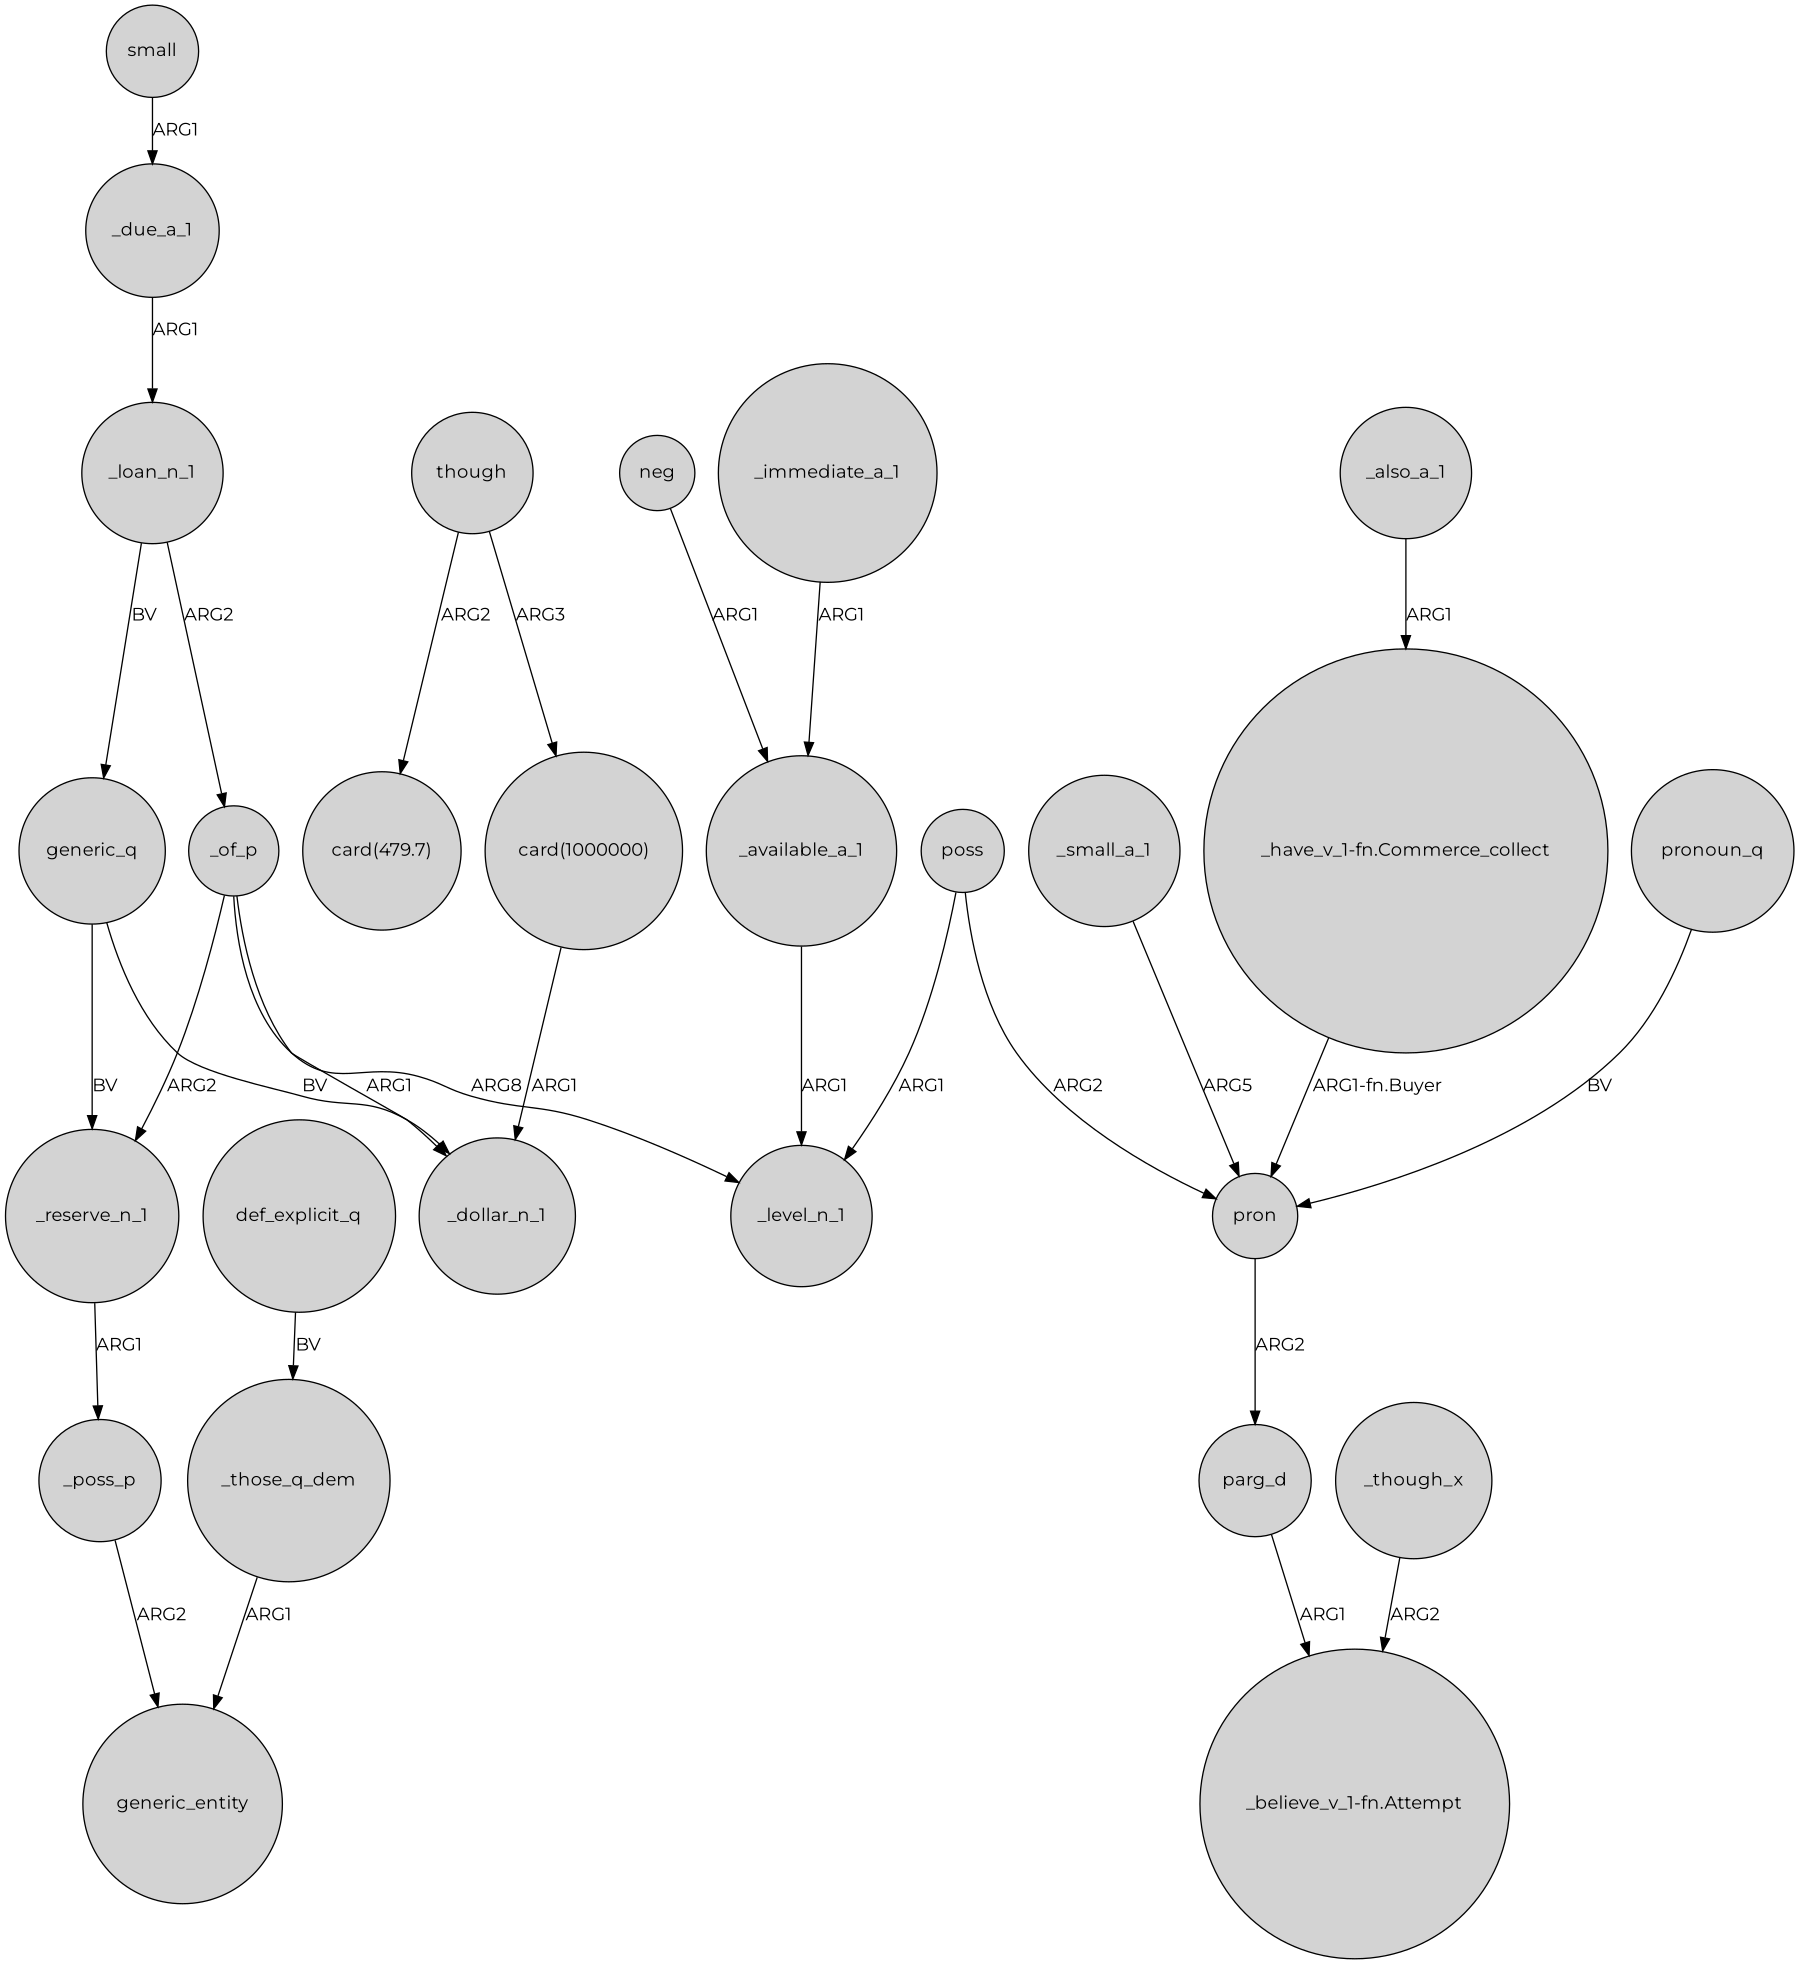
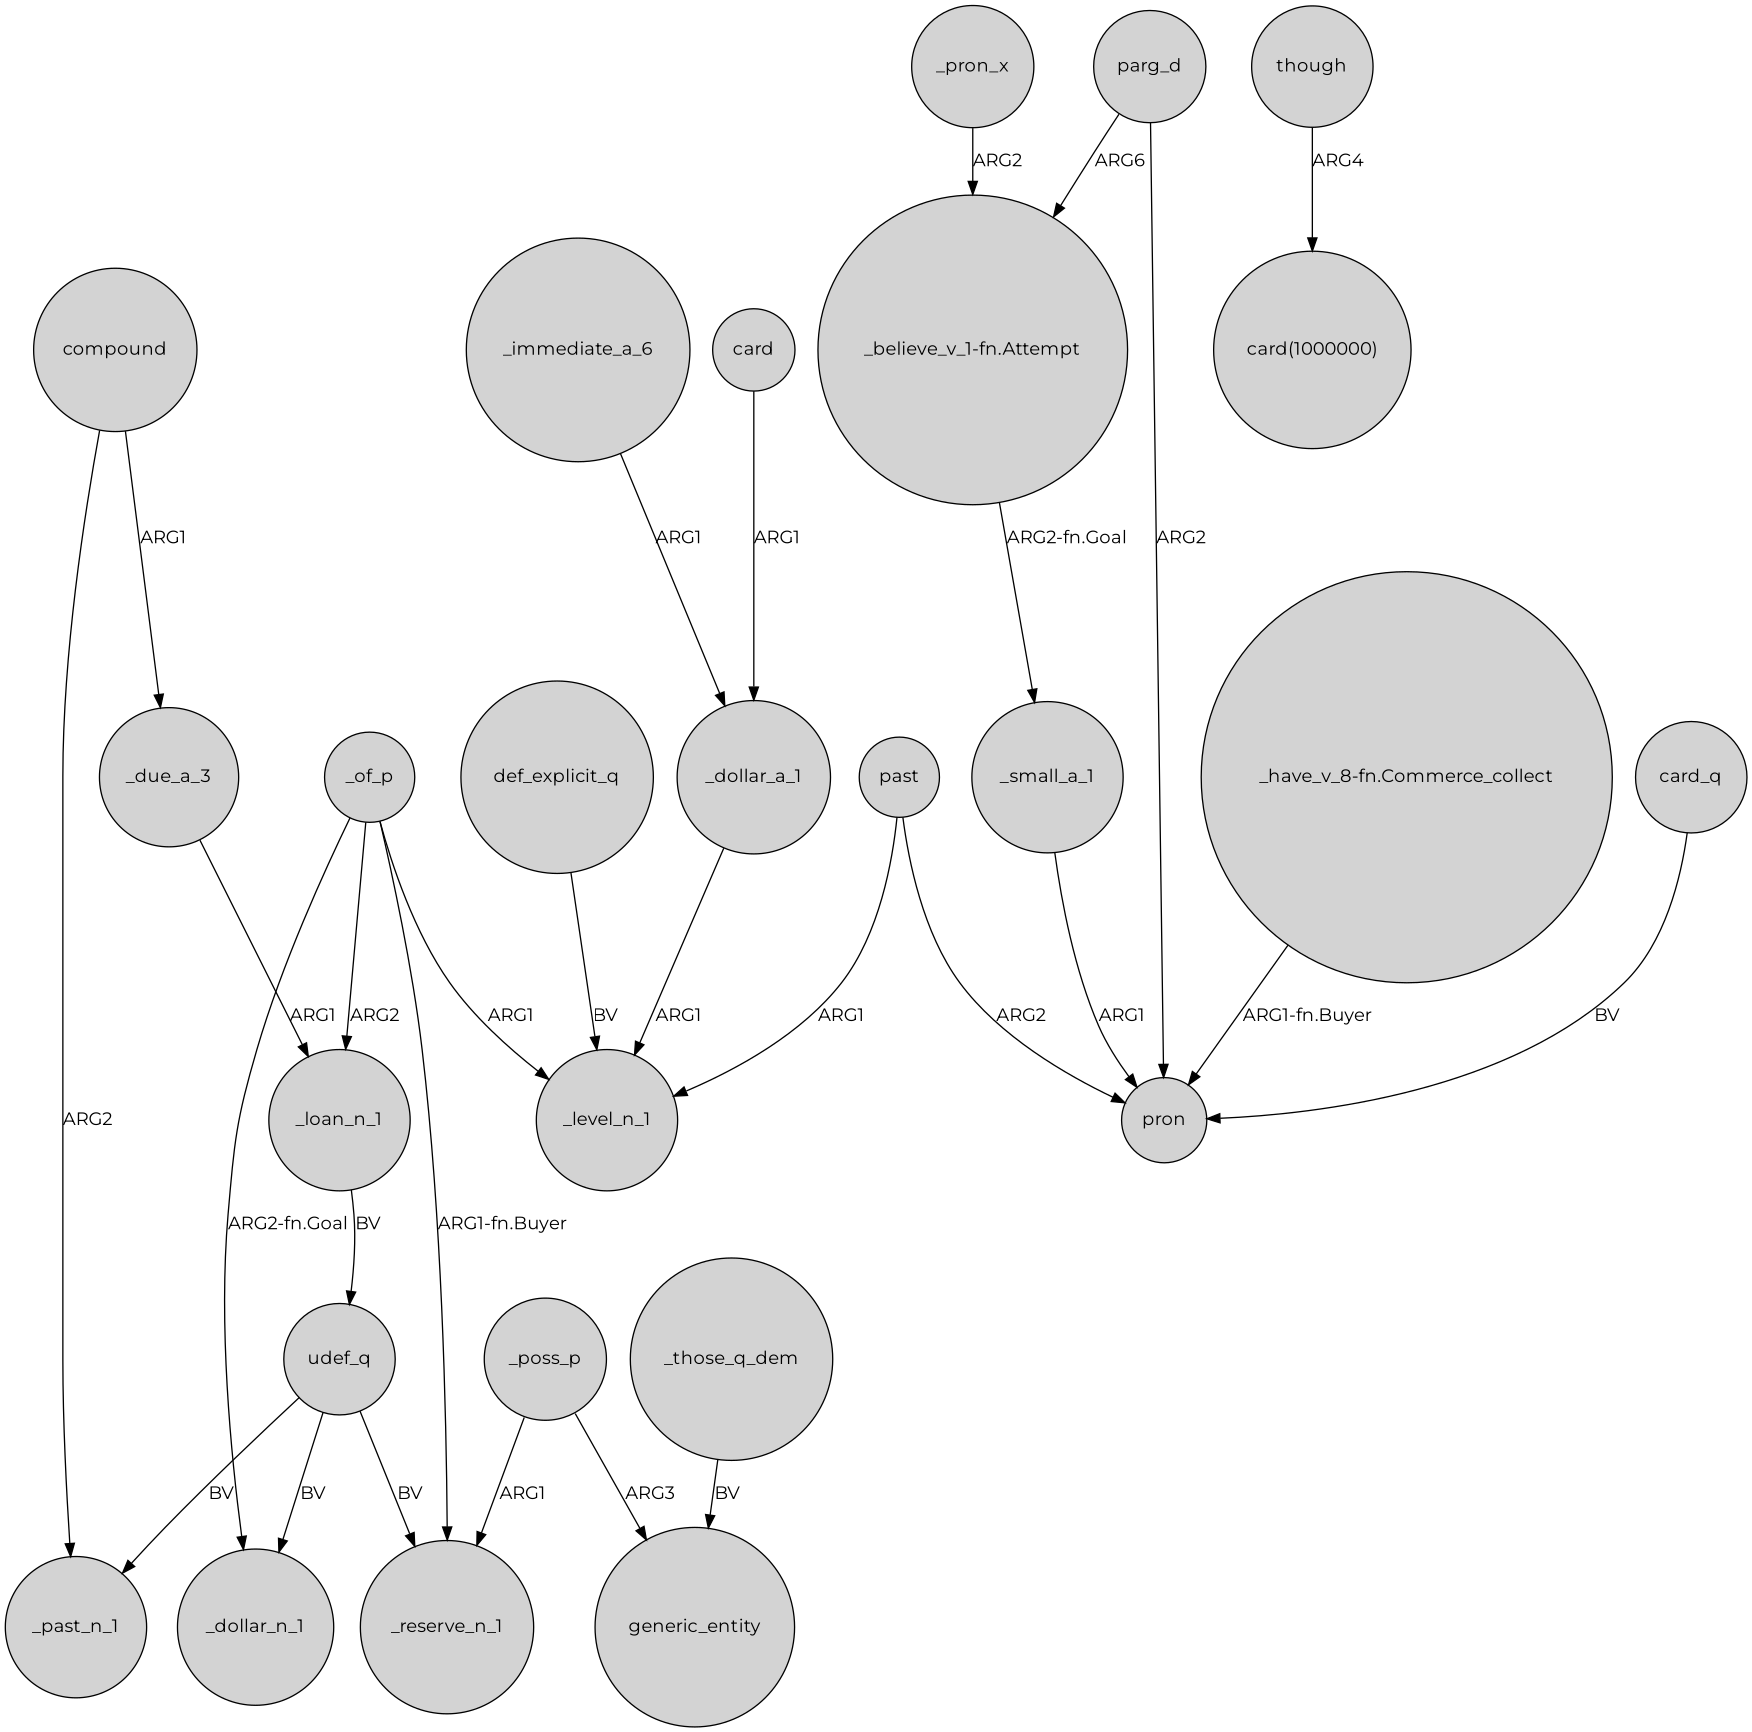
(152, 51) -> (115, 350)
(152, 231) -> (169, 777)
(657, 473) -> (754, 350)
(828, 473) -> (578, 350)
(1406, 473) -> none
none -> (1016, 596)
(541, 616) -> (1339, 161)
(194, 668) -> (356, 929)
(92, 851) -> (340, 1359)
(382, 851) -> none
(801, 851) -> (754, 777)
(963, 851) -> (899, 777)
(1406, 851) -> (1407, 777)
(1713, 851) -> (1691, 777)
(540, 1037) -> none
(192, 1086) -> (503, 1224)
(390, 1086) -> (288, 1224)
(497, 1086) -> (511, 1016)
(1228, 1086) -> (1122, 1016)
(1255, 1335) -> (1157, 594)
(294, 1339) -> (583, 955)
(96, 1354) -> (503, 1475)
(1414, 1481) -> (973, 67)
(162, 1615) -> (651, 1494)
(269, 1615) -> (728, 1494)
(1323, 1615) -> (1120, 161)
none -> (76, 1627)
